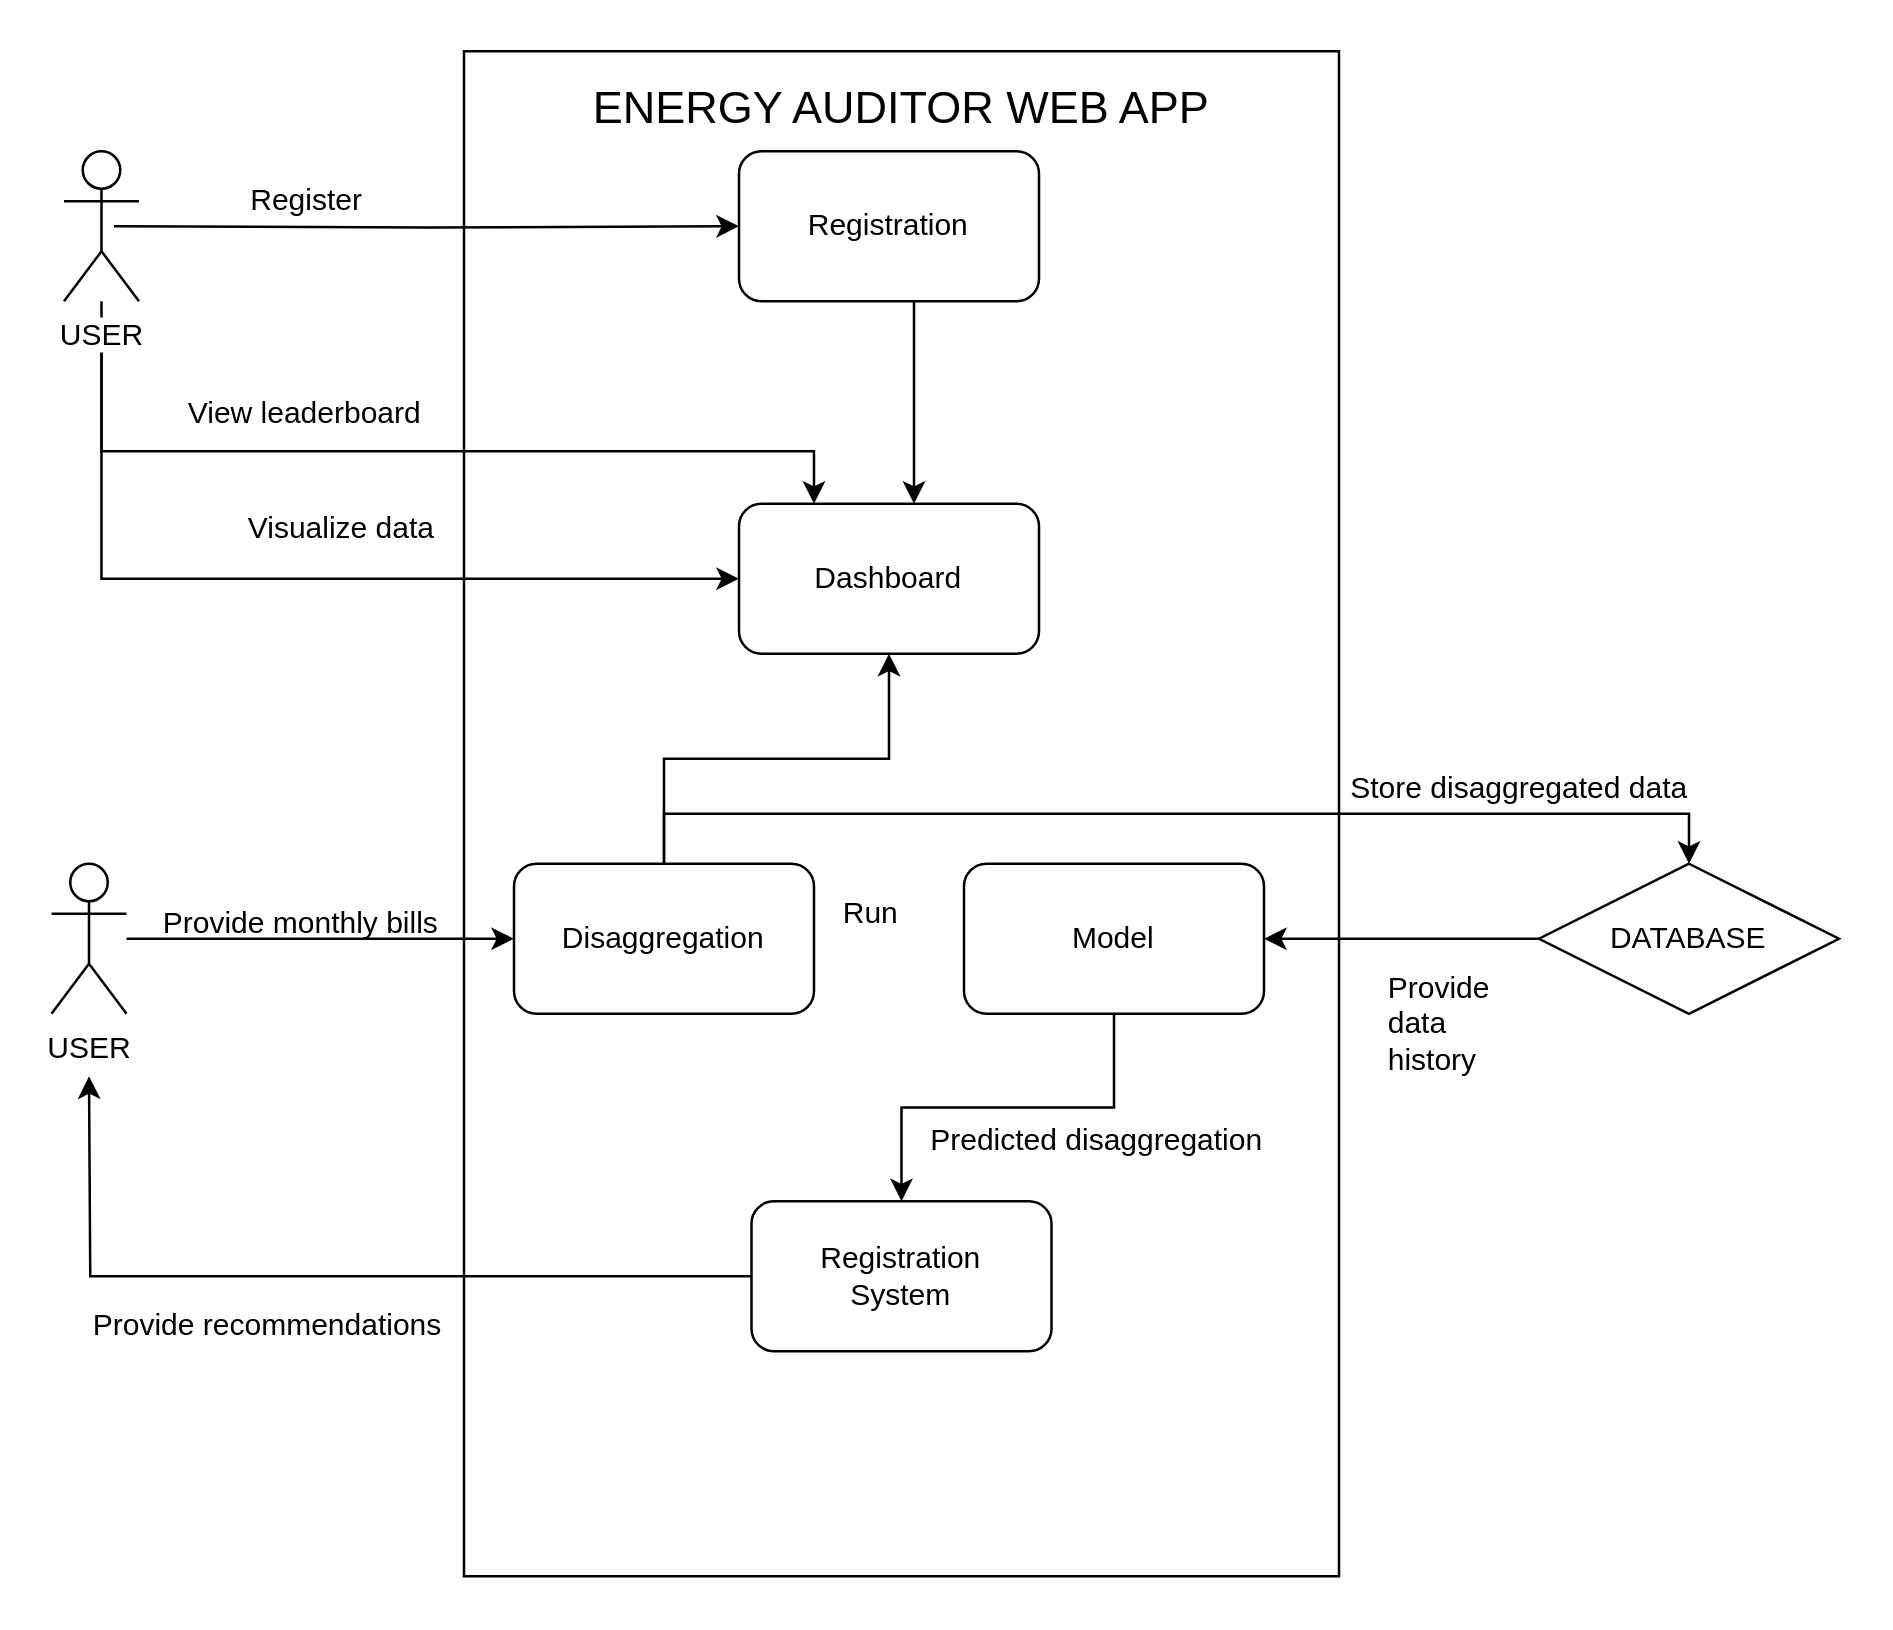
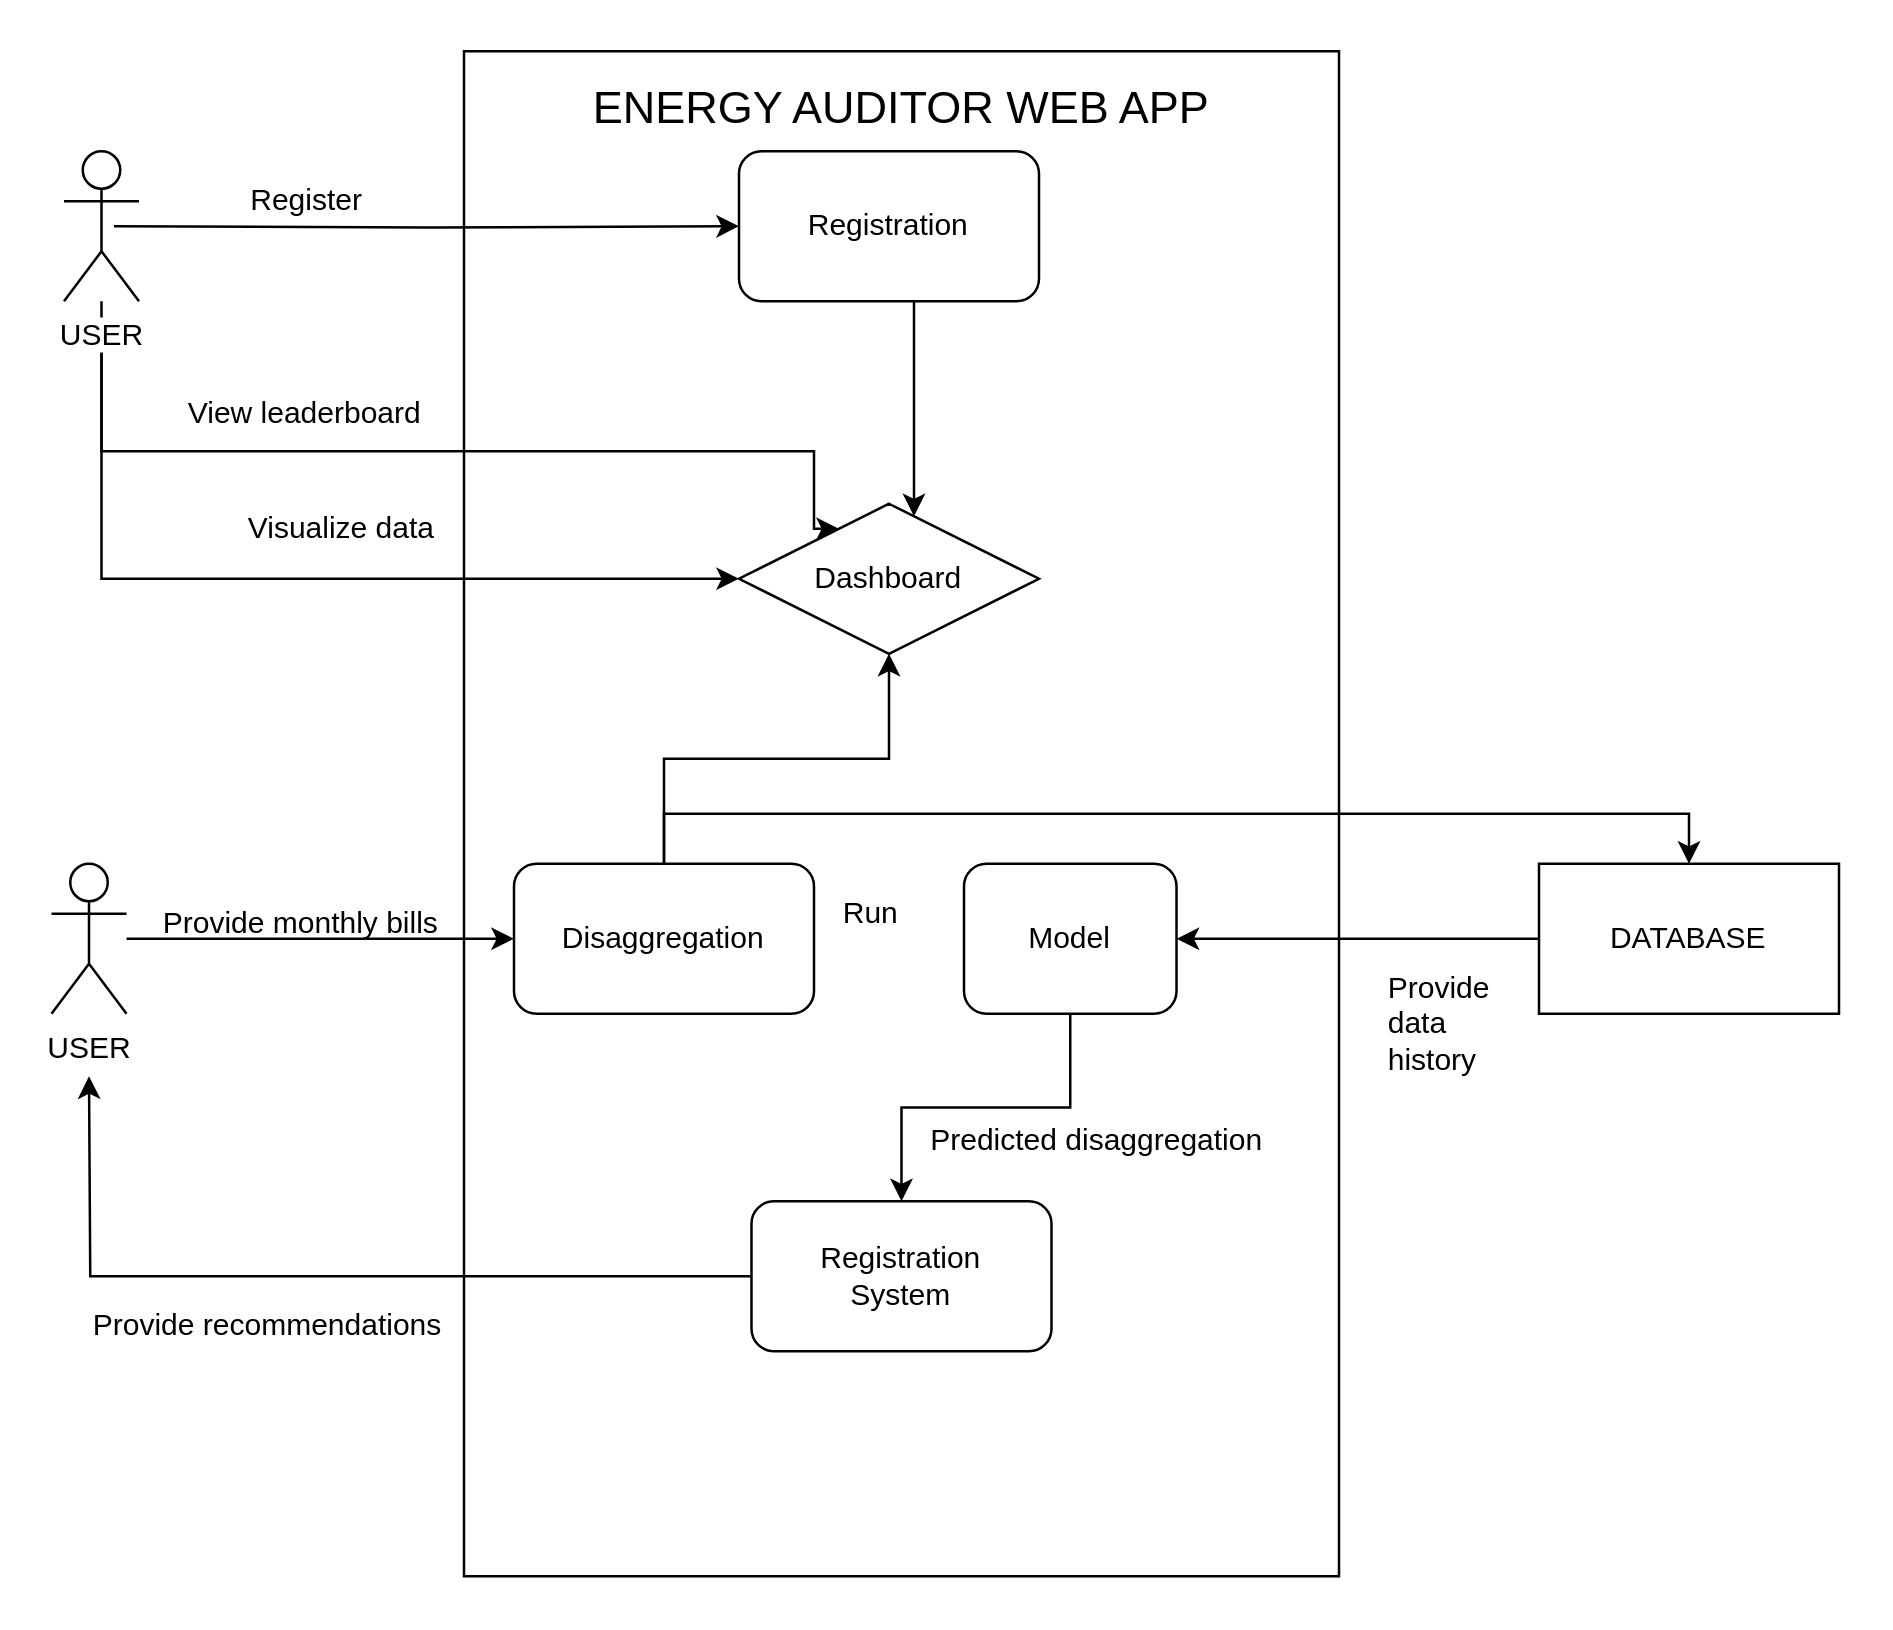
(889, 579) -> (889, 579)
(1534, 789) -> none
(1114, 939) -> (1070, 939)
(1689, 939) -> (1689, 939)
